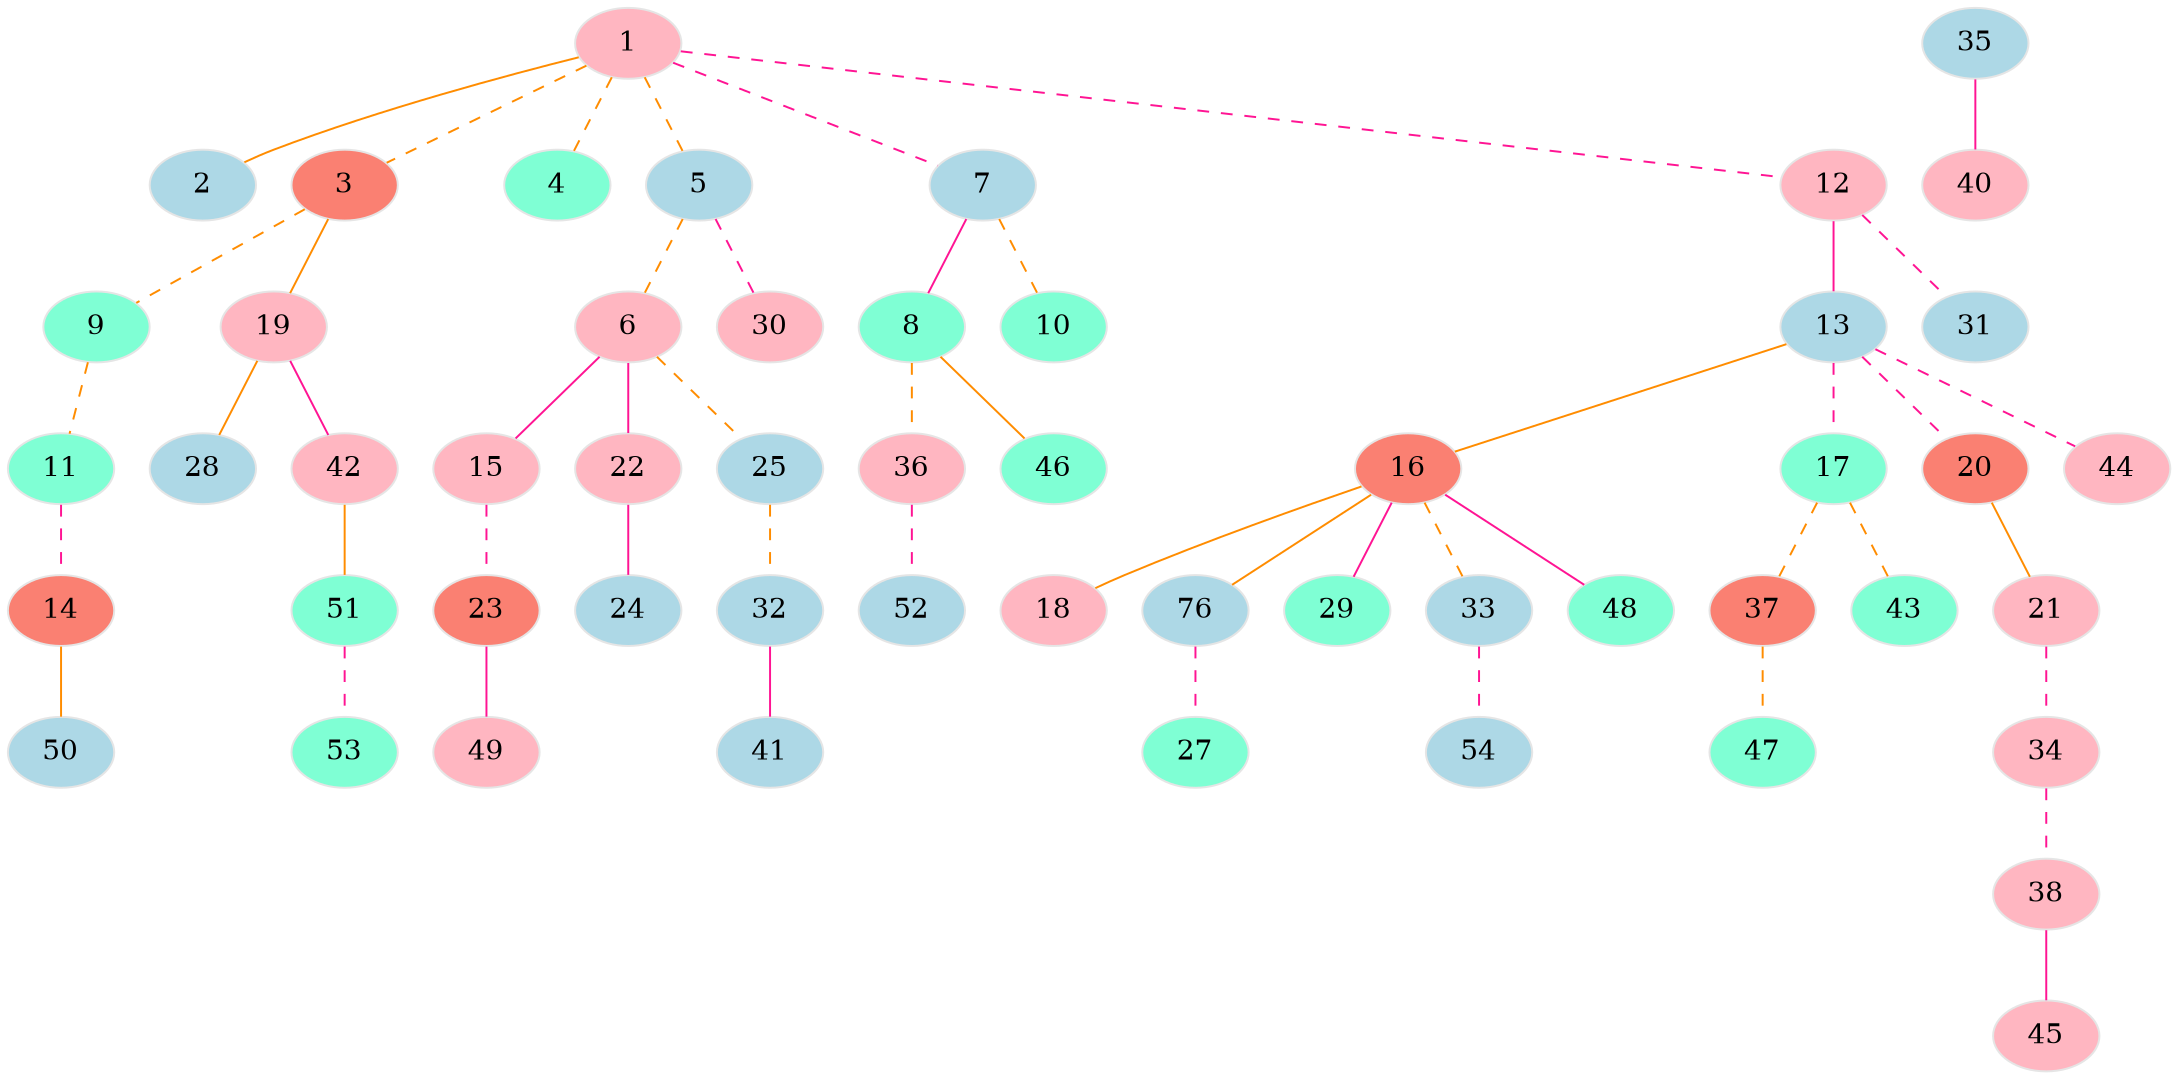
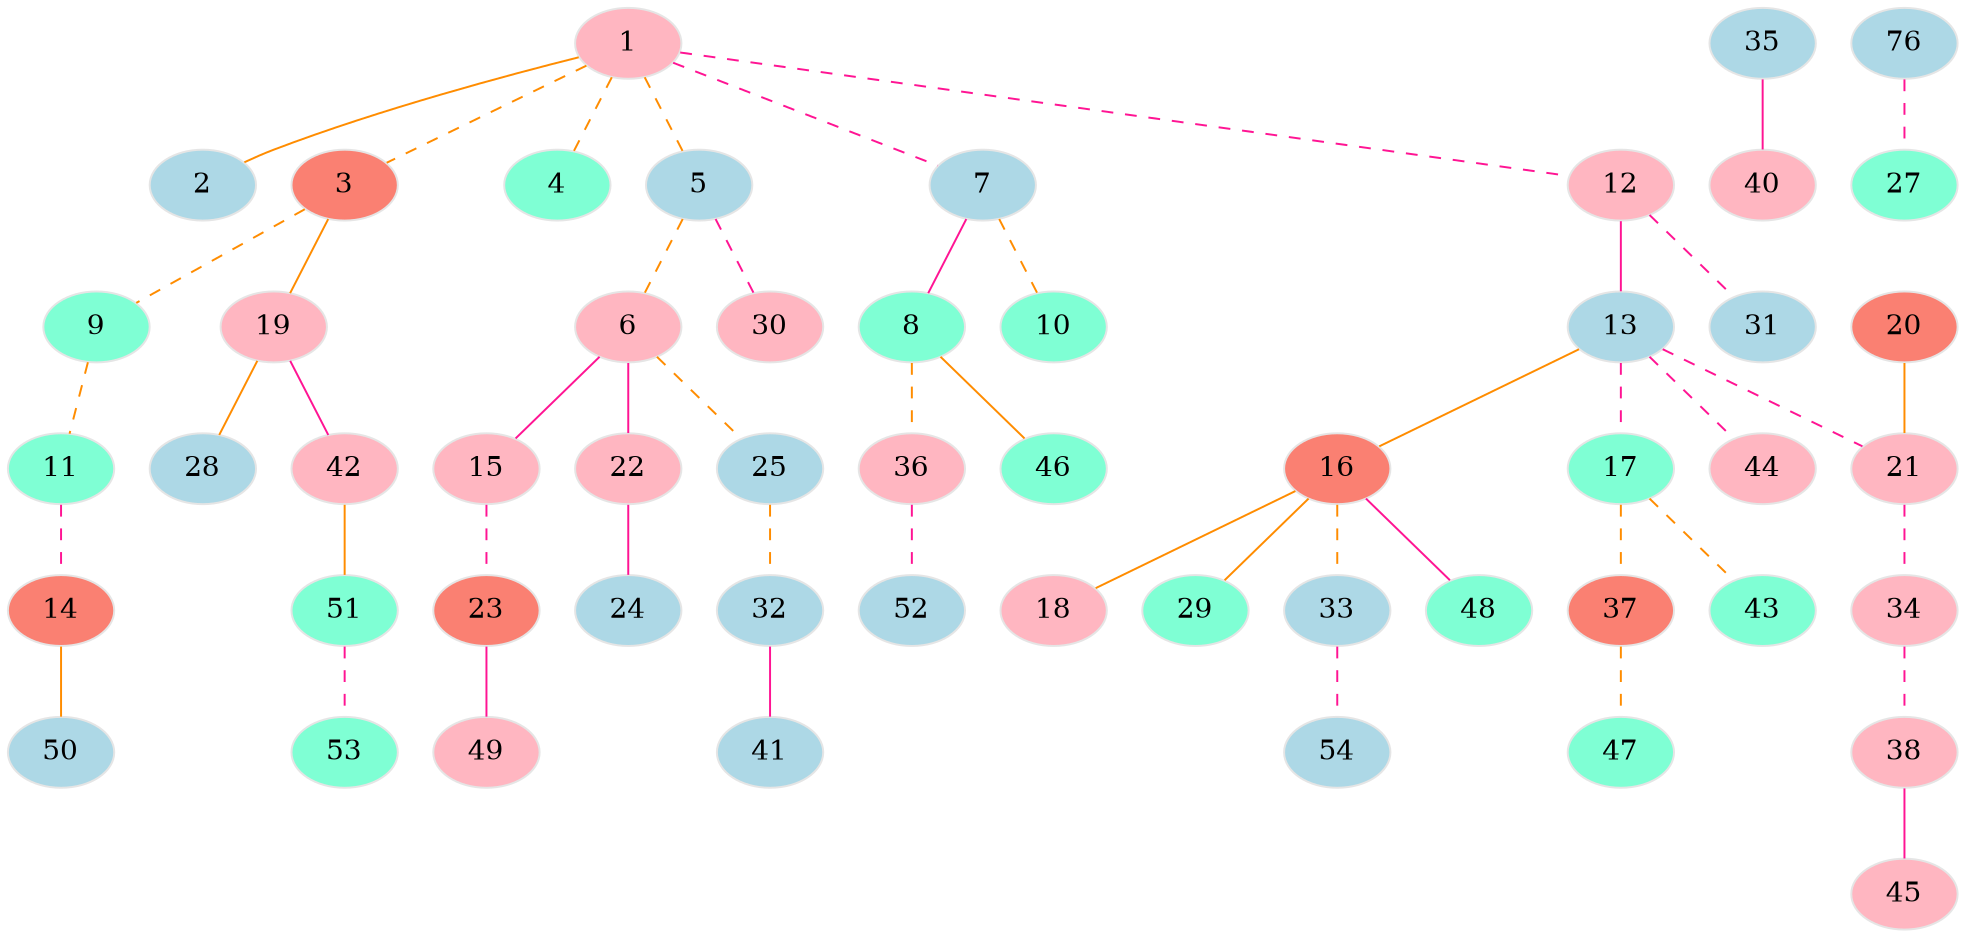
(1904, 398) -> (1763, 398)
(1302, 540) -> none
(1373, 540) -> (1267, 539)
